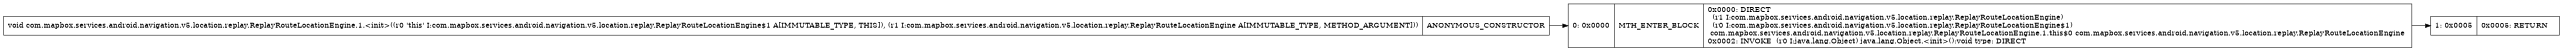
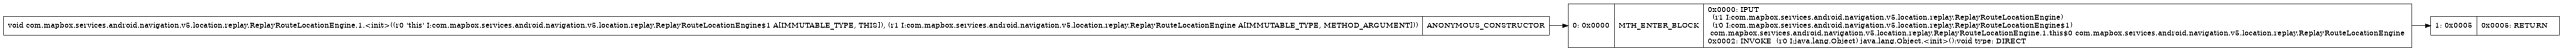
(1742, 10) -> (1736, 10)
